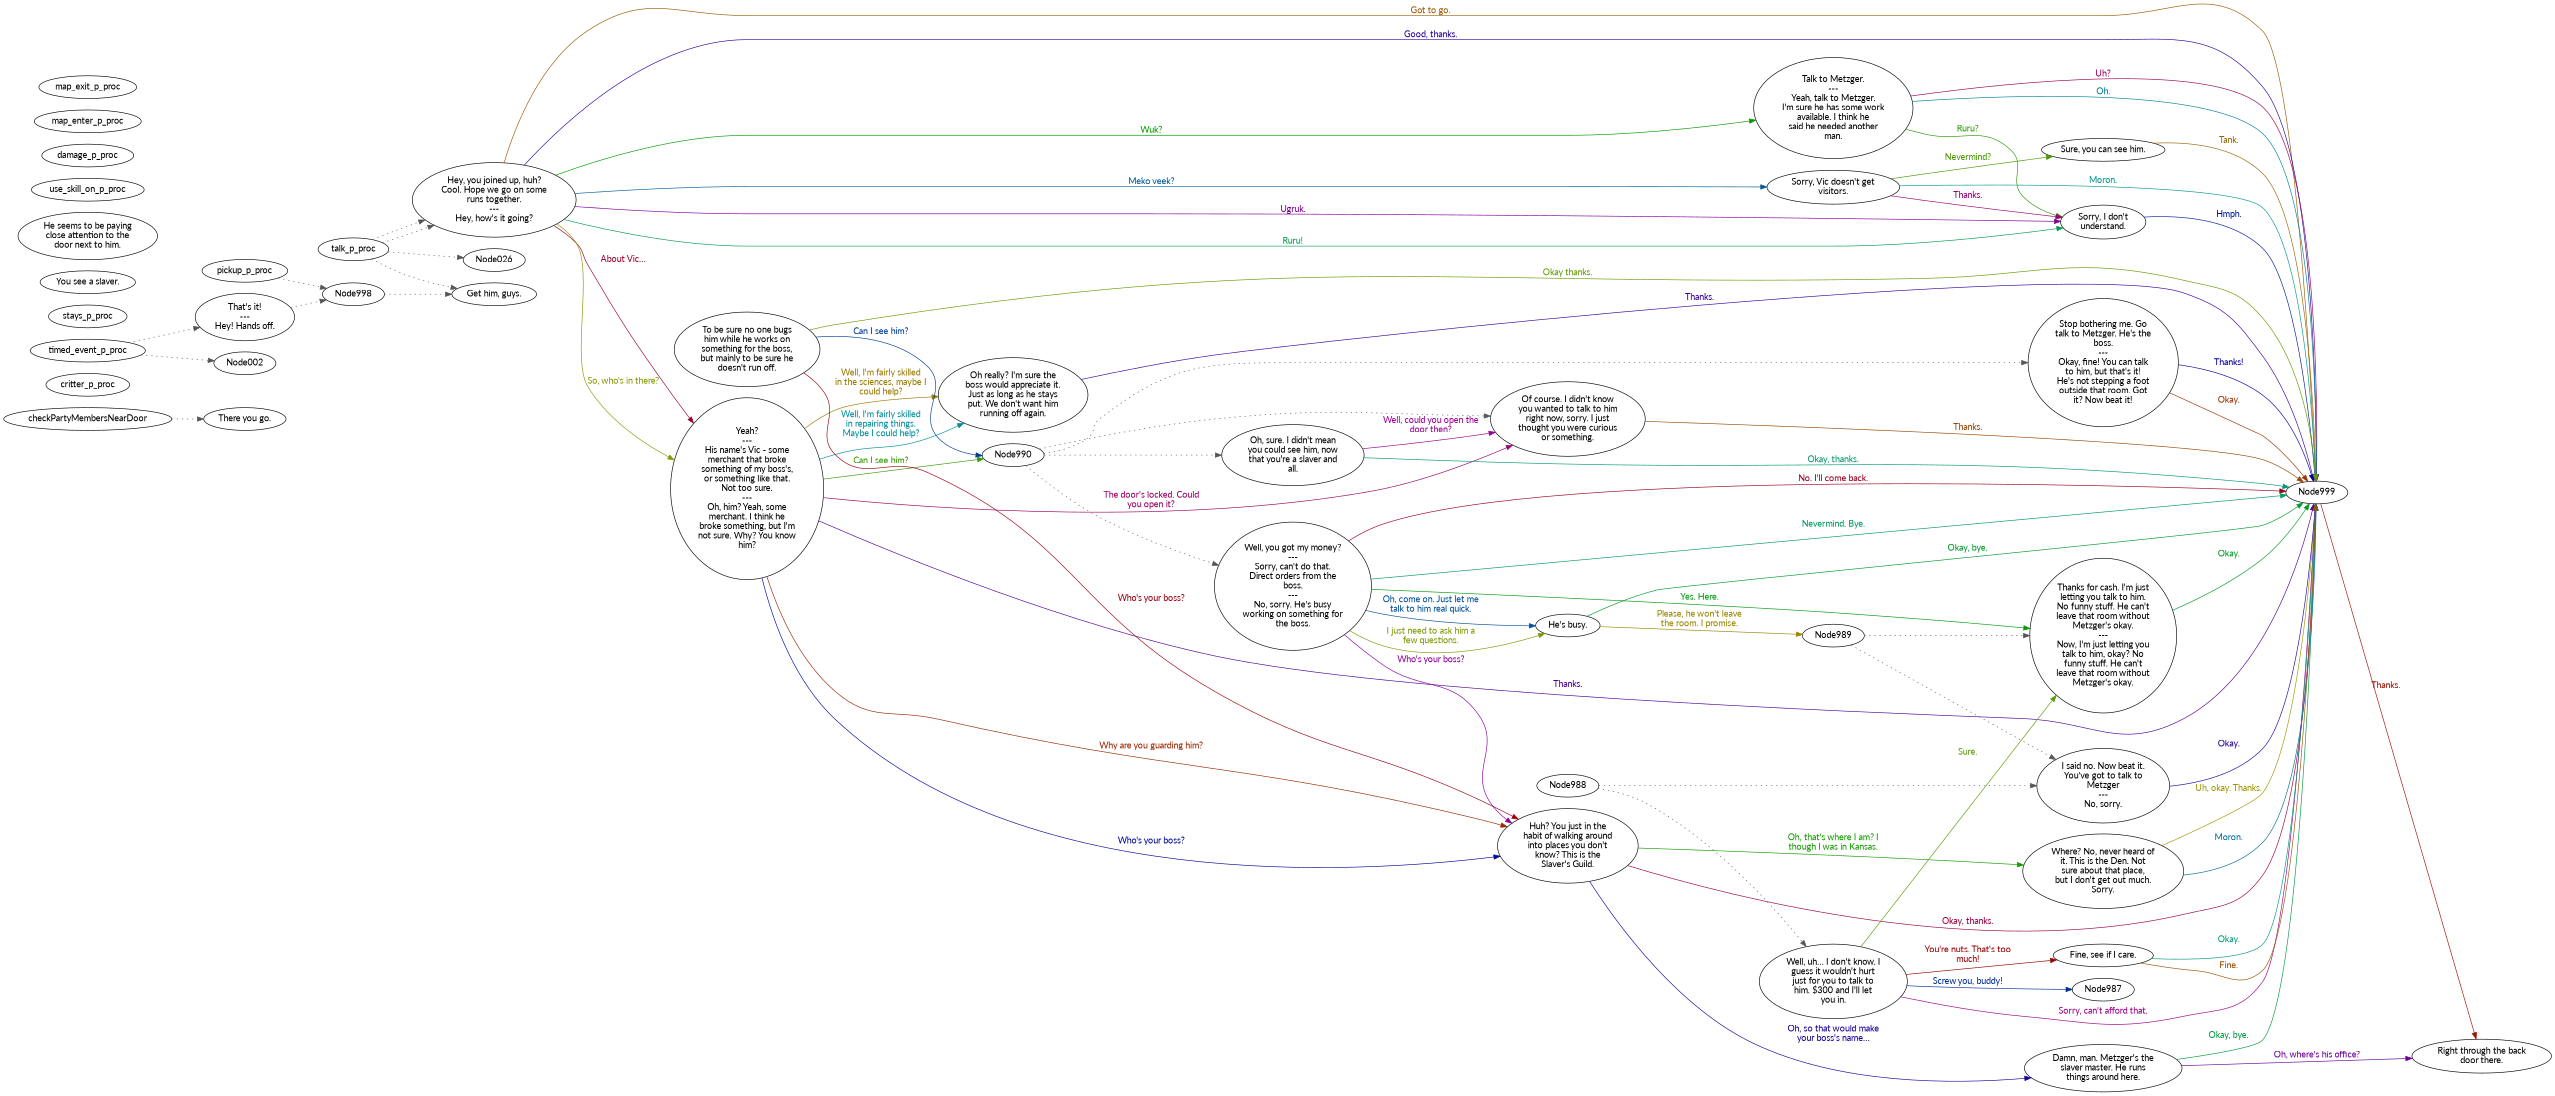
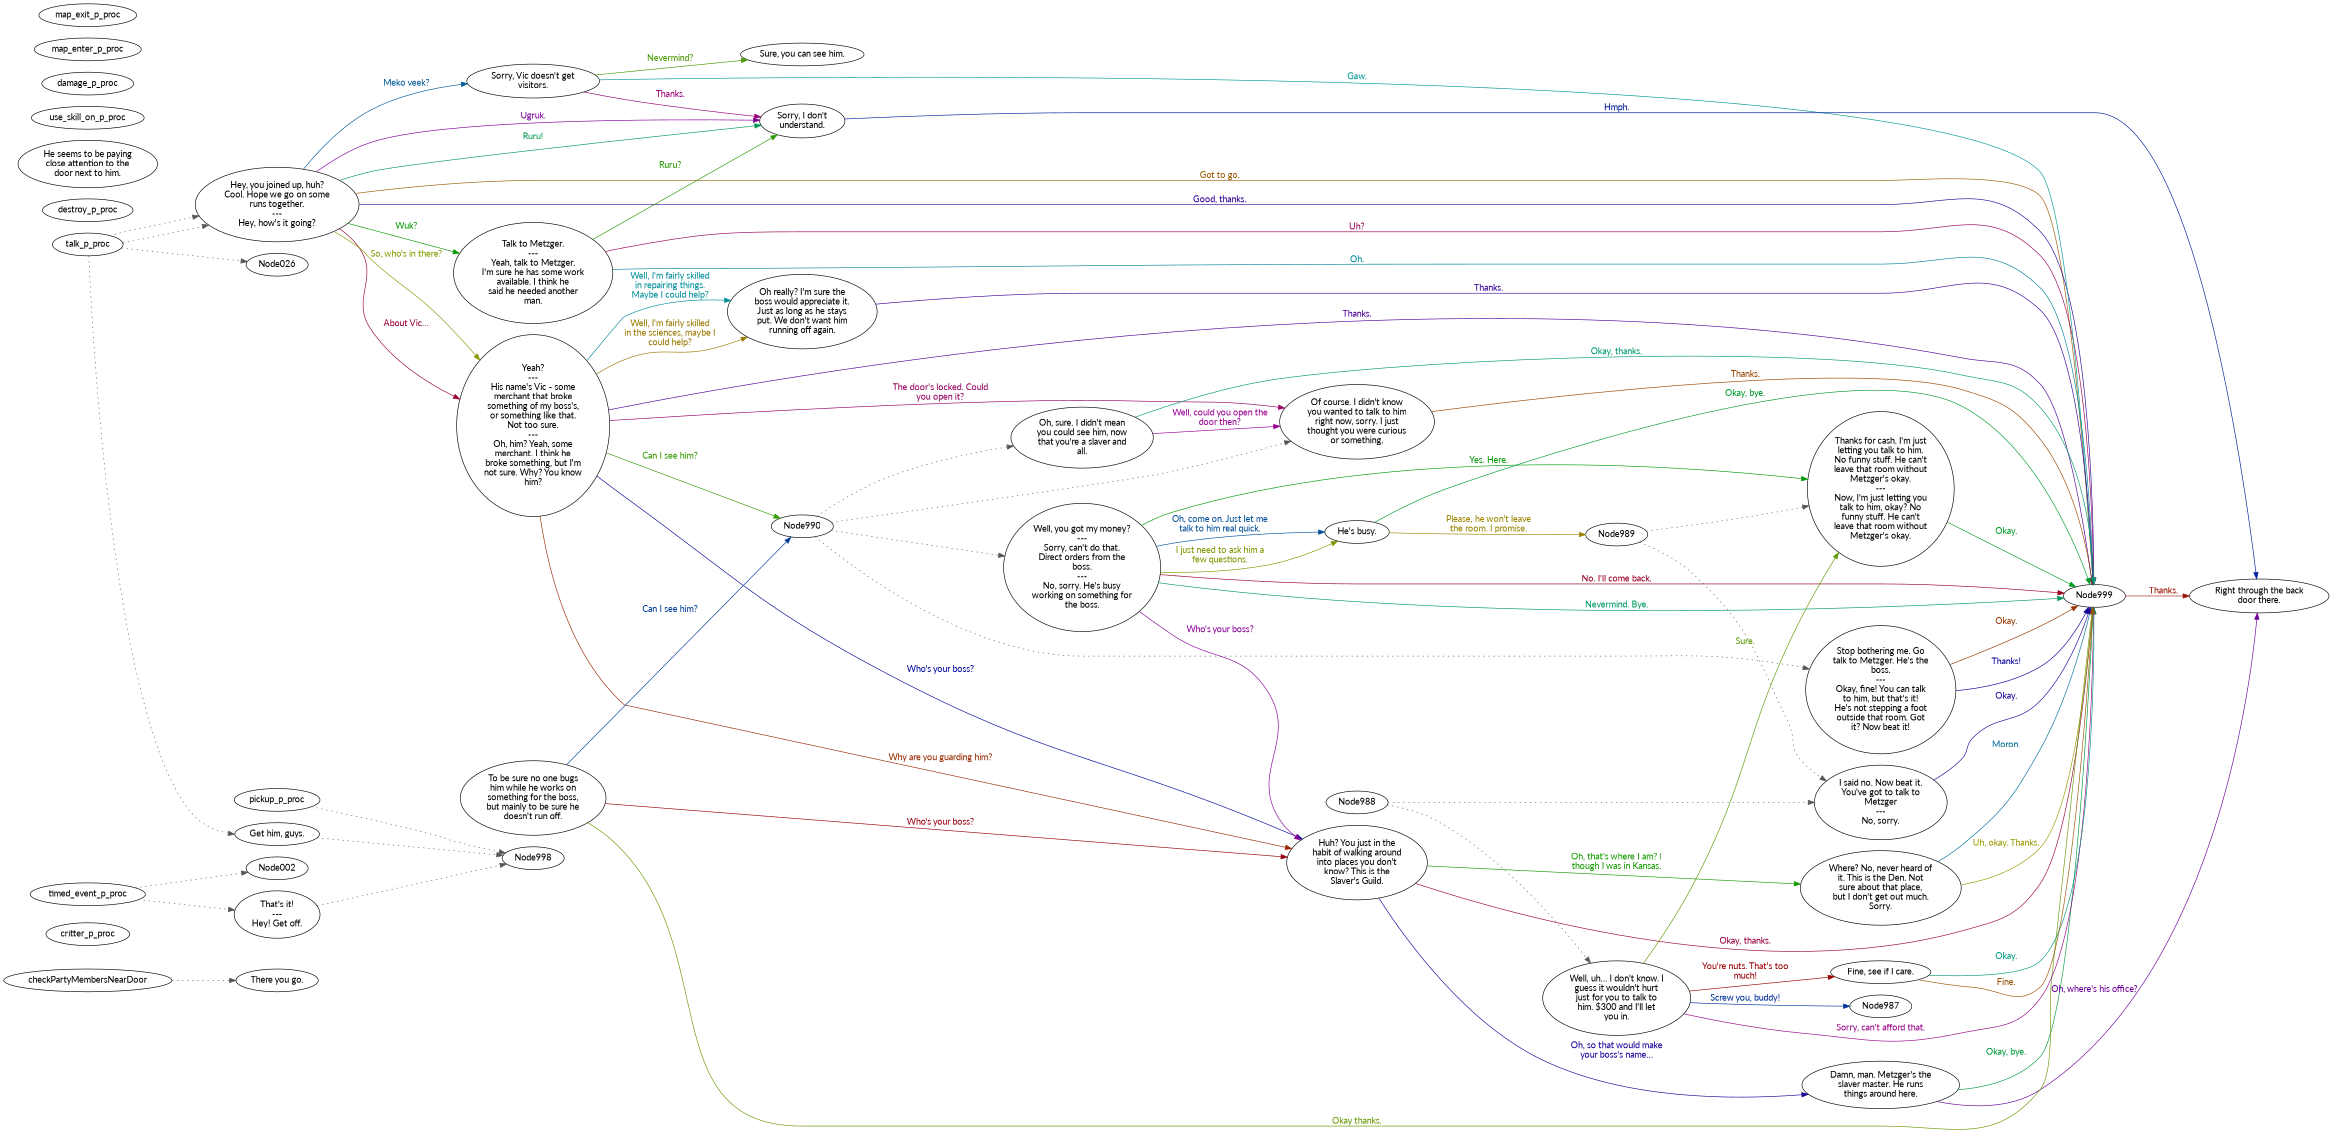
(2103, 181) -> (1357, 77)
(2296, 263) -> none
(88, 282) -> none
(415, 294) -> (407, 846)
(2286, 297) -> (1722, 113)
(88, 316) -> (88, 210)
(245, 317) -> (277, 915)
